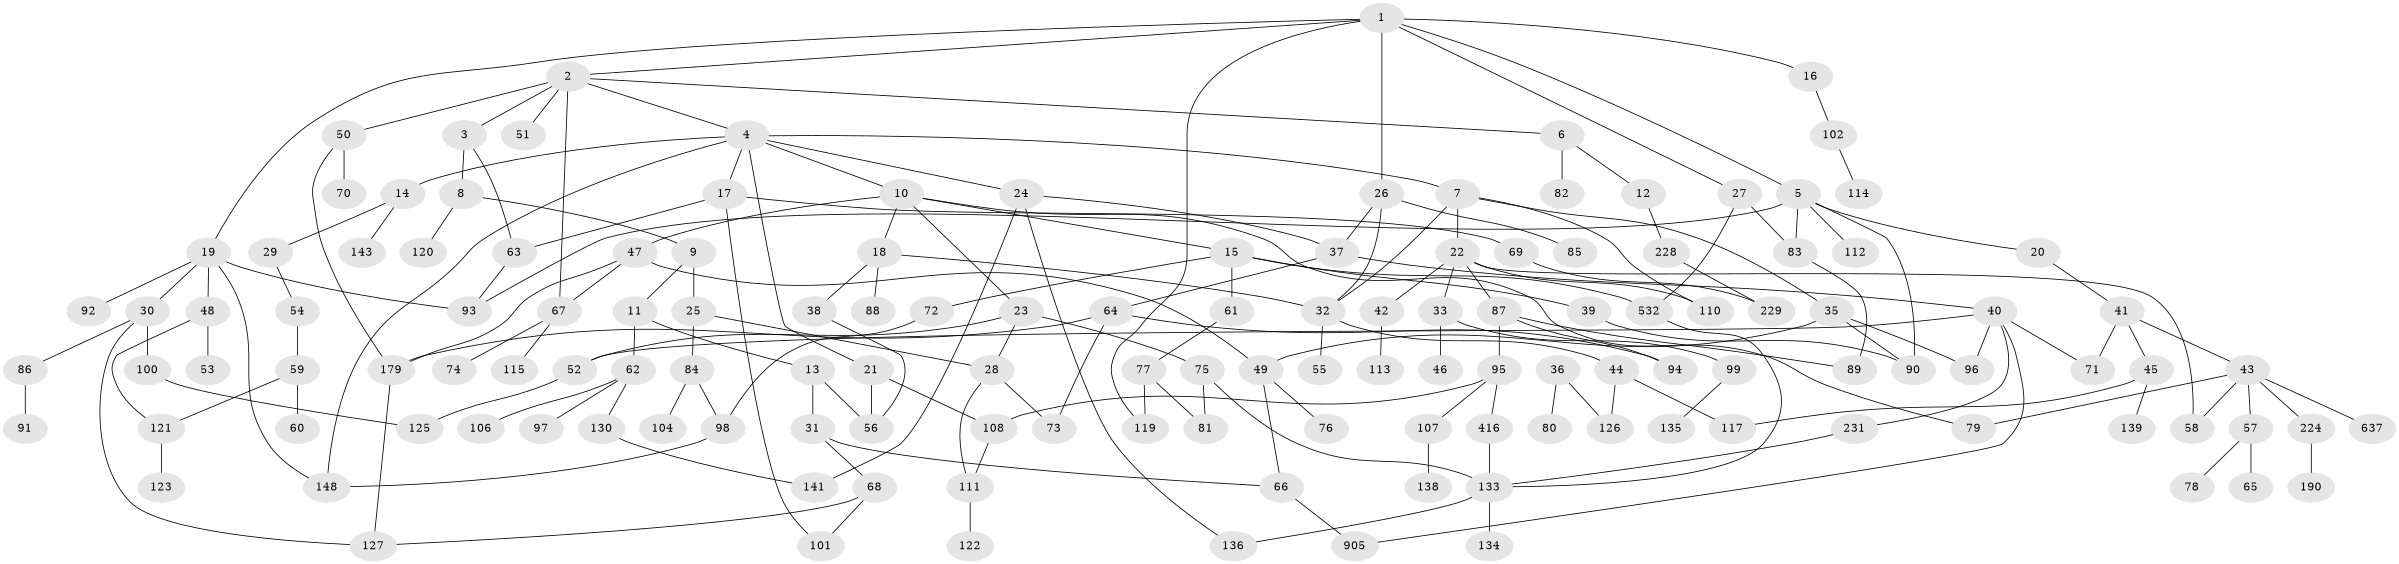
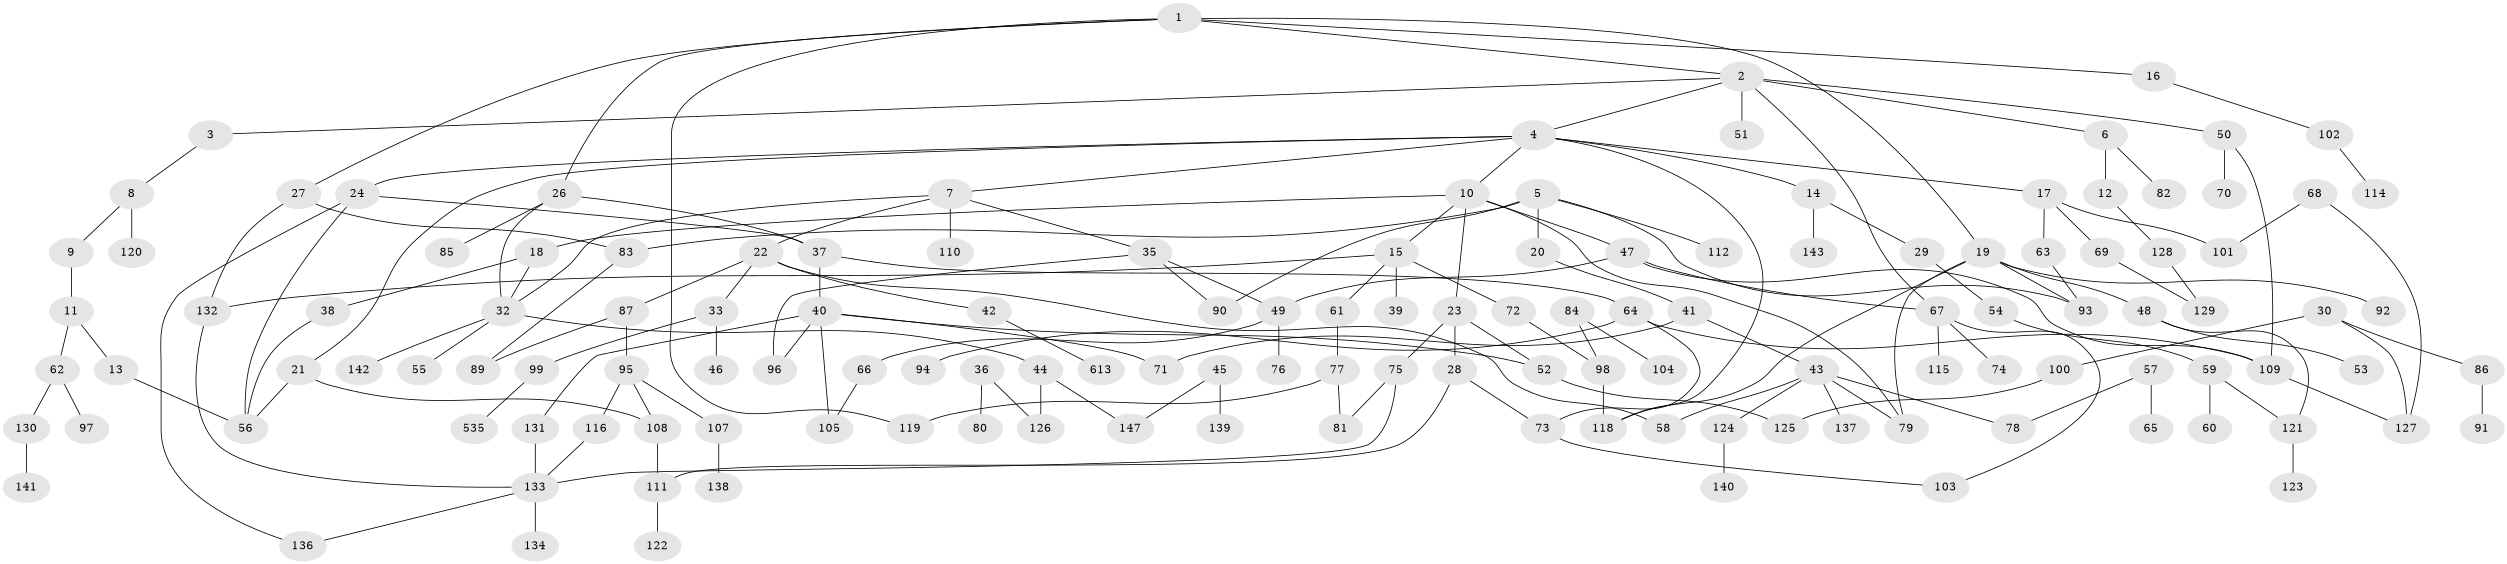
(1595, 96) -> none
(496, 192) -> none
(1666, 253) -> (2163, 253)
(178, 282) -> (1899, 321)
(1584, 282) -> none
(694, 311) -> none
(873, 311) -> none
(1649, 311) -> (208, 311)
(1772, 311) -> (2205, 311)
(1588, 340) -> none
(1759, 341) -> none
(2137, 341) -> none
(953, 357) -> (274, 307)
none -> (359, 370)
(391, 370) -> (2270, 370)
(1380, 370) -> (1101, 370)
(2249, 400) -> (1931, 404)
(481, 429) -> none
(813, 429) -> none
(1490, 429) -> (596, 429)
(1671, 429) -> (474, 429)
(1732, 429) -> (1130, 429)
(1855, 429) -> (535, 429)
(2311, 429) -> (1724, 429)
(2372, 429) -> (1846, 429)
(327, 488) -> (1603, 429)
none -> (1946, 488)
(2311, 488) -> (1724, 488)
(1355, 546) -> (830, 429)
